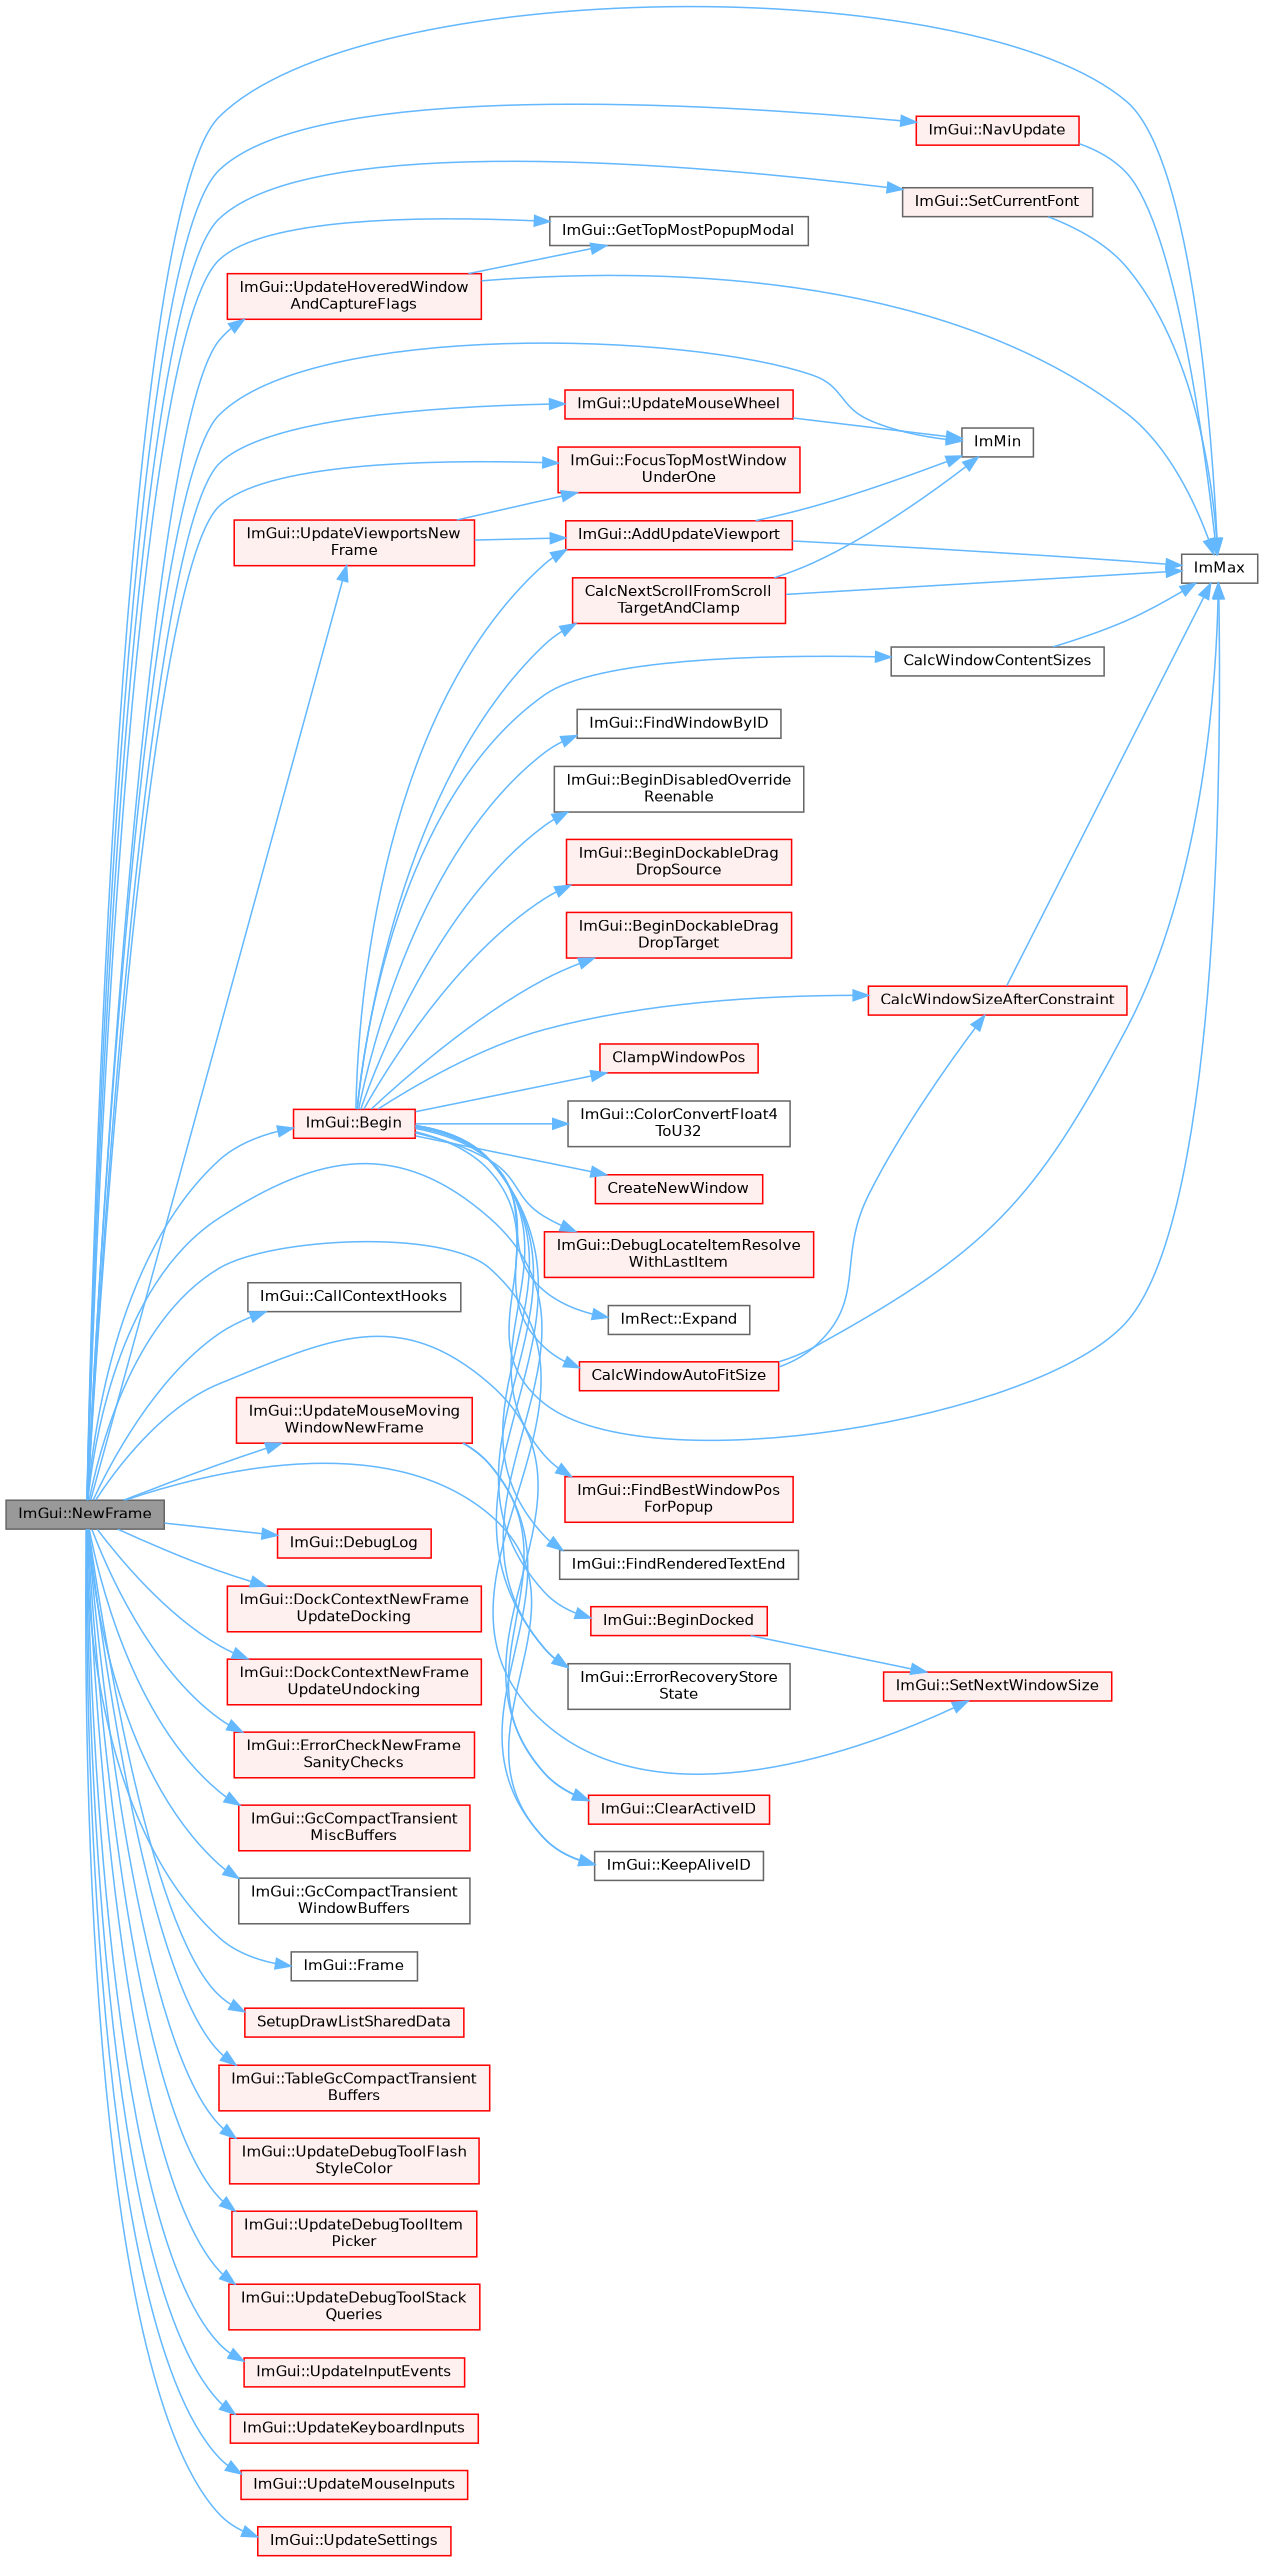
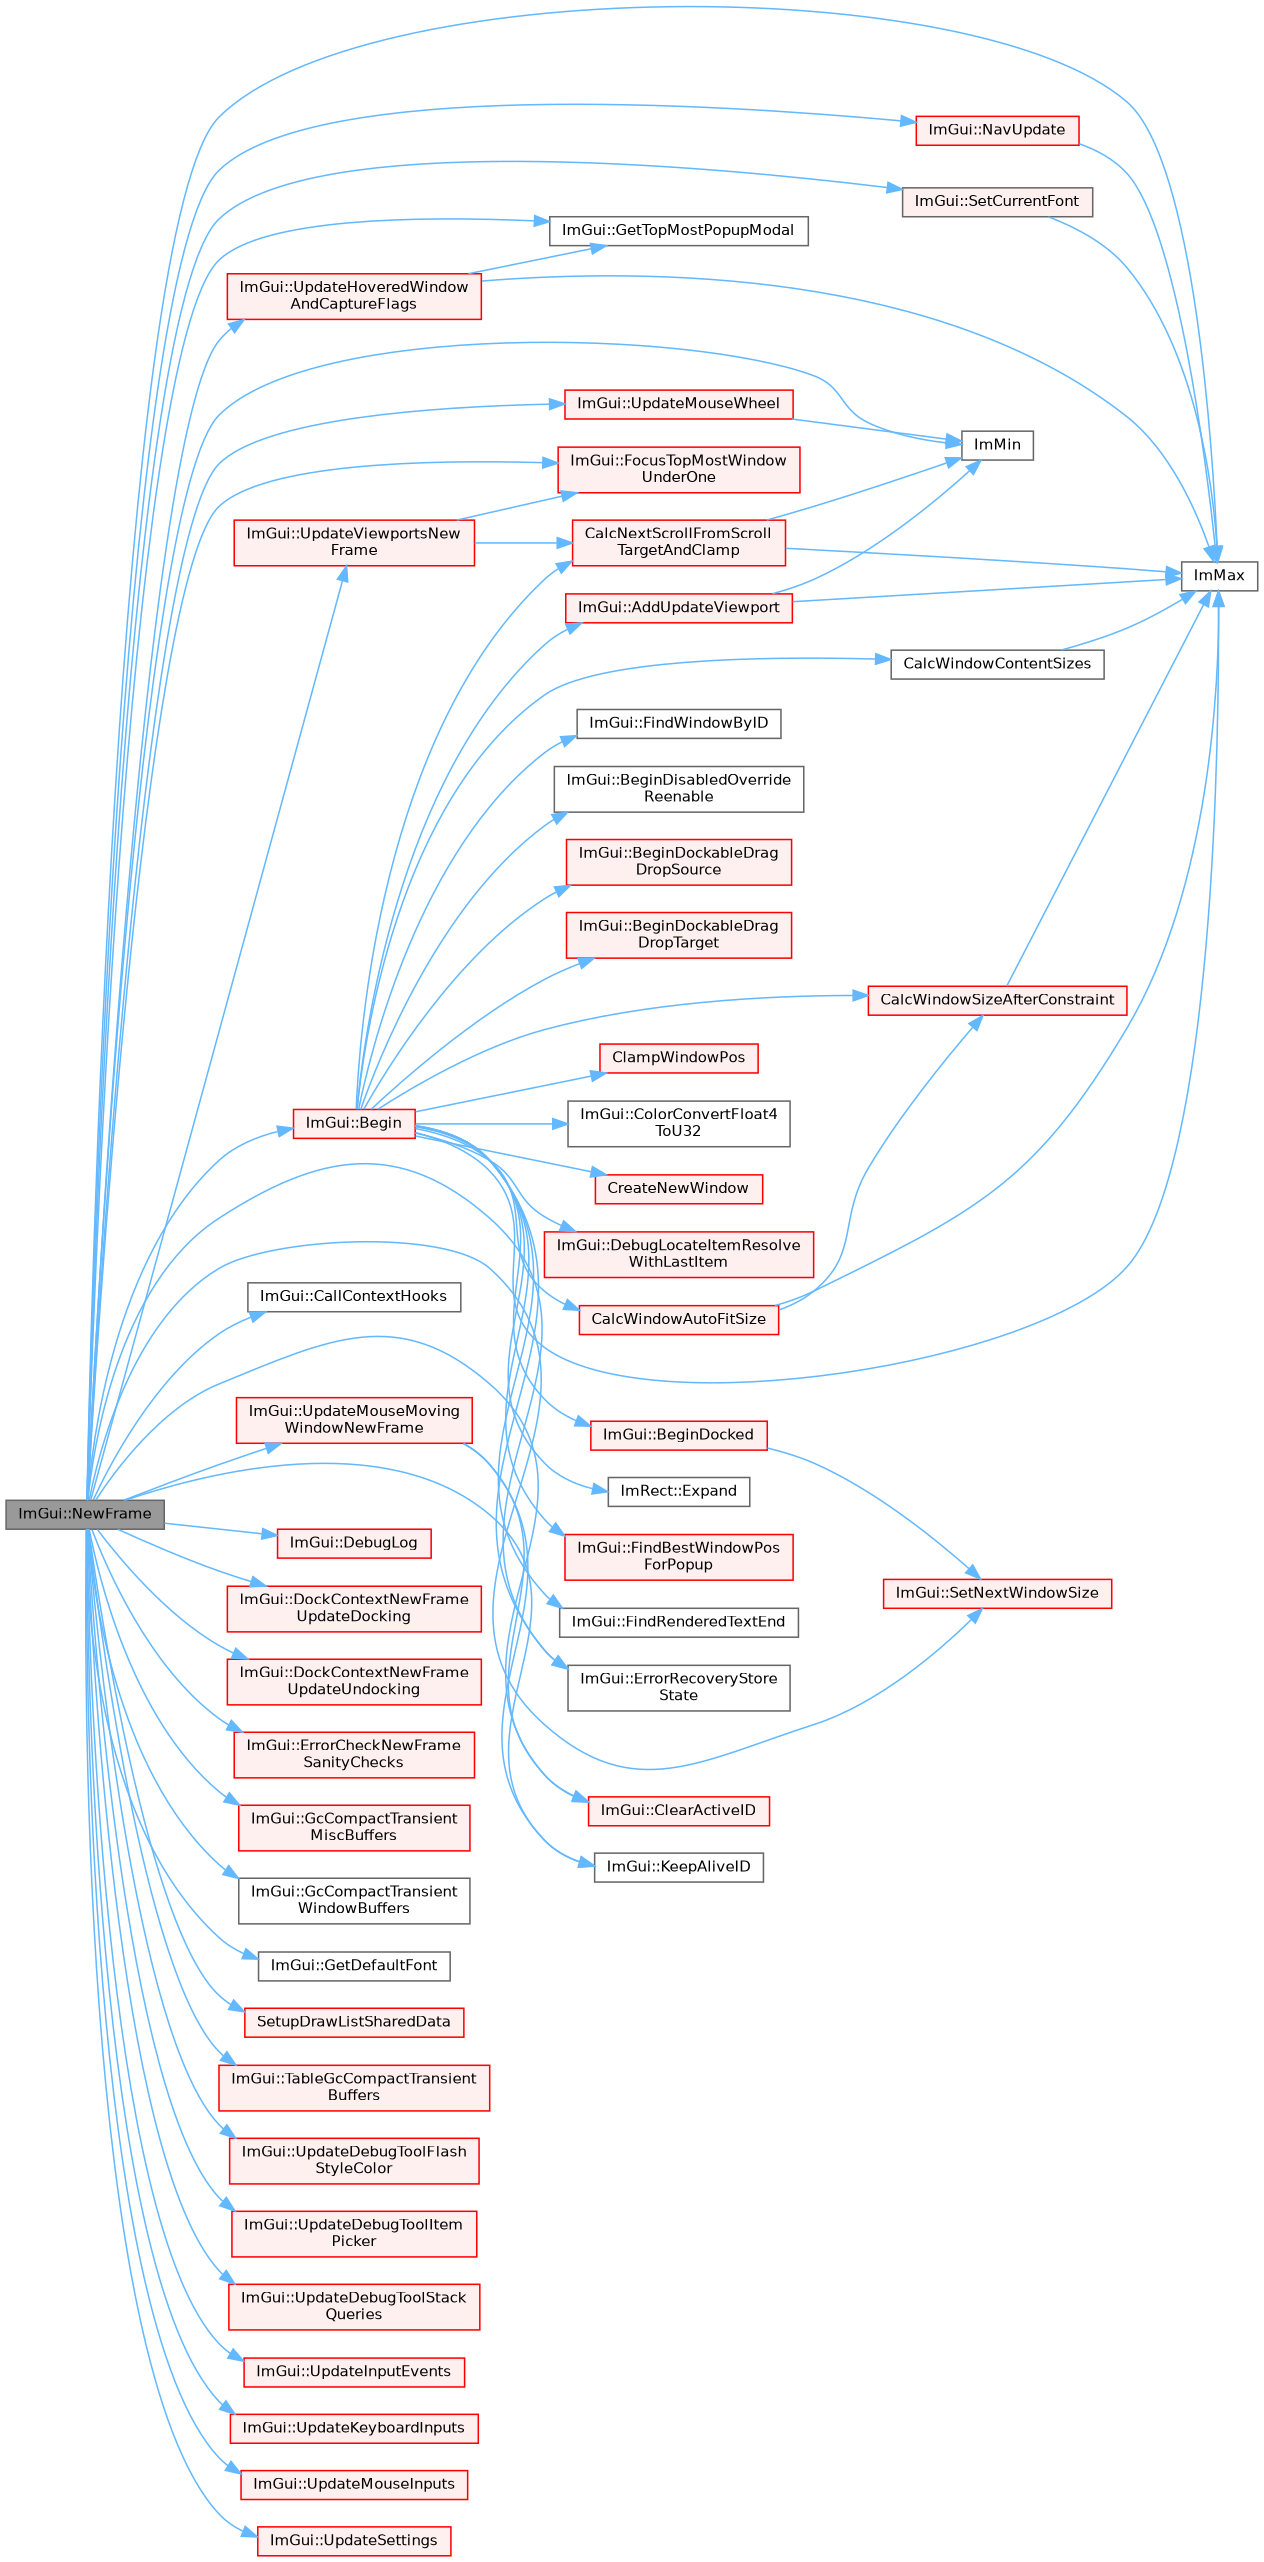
(512, 539) -> (516, 543)
(354, 1966) -> (354, 1966)
